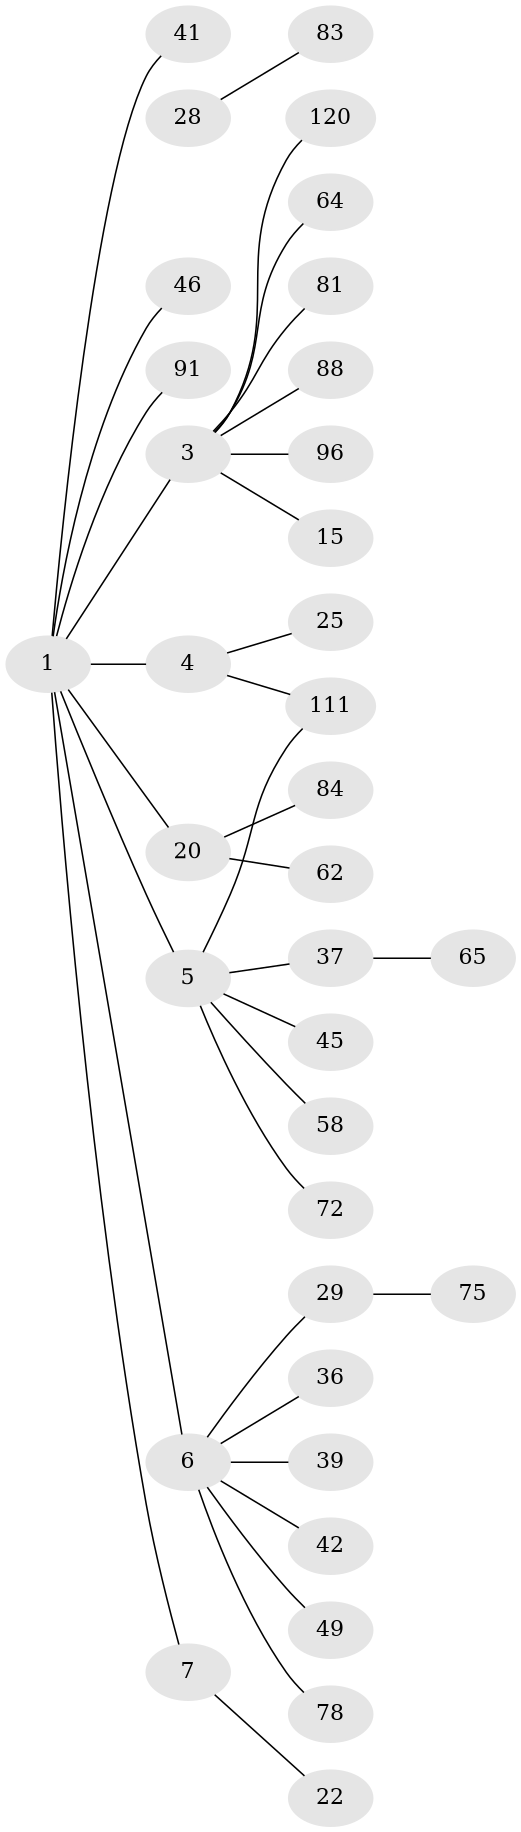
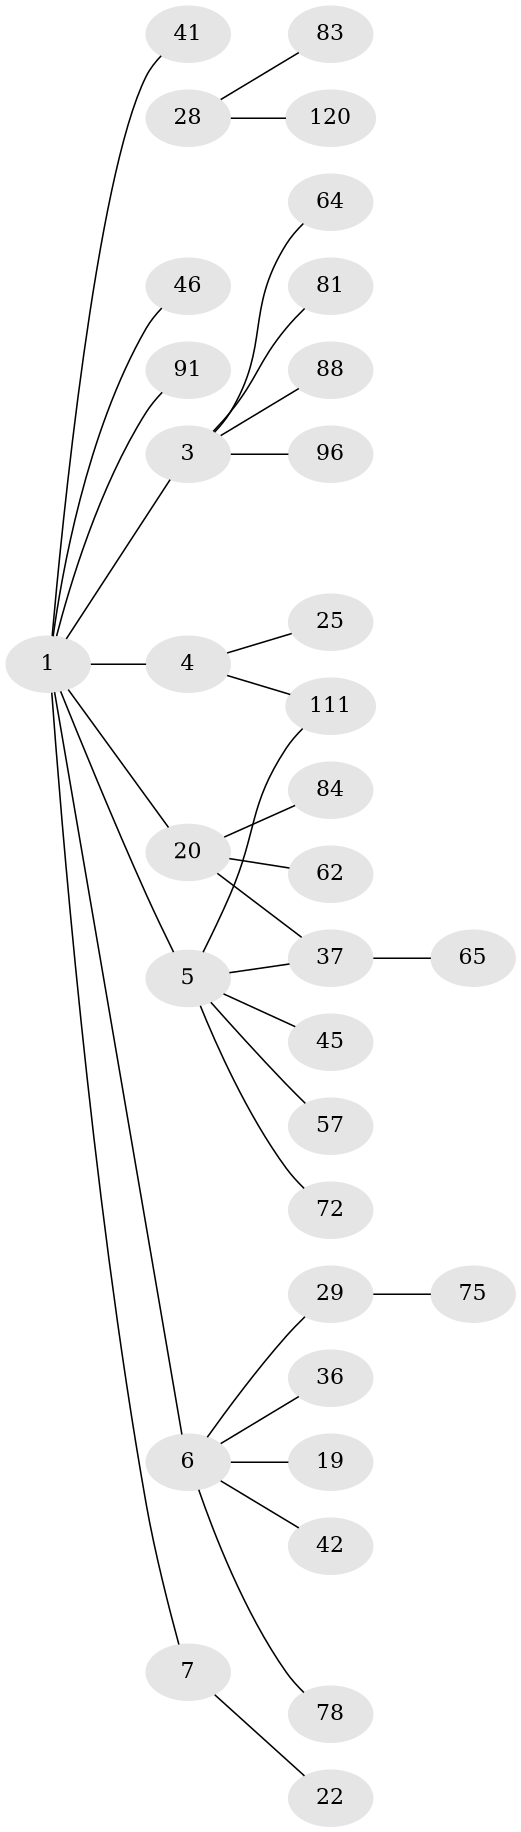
(258, 278) -> (258, 118)
(331, 538) -> none
none -> (259, 905)
(331, 1126) -> (331, 1126)
(331, 1462) -> (331, 1462)
(331, 1630) -> none
